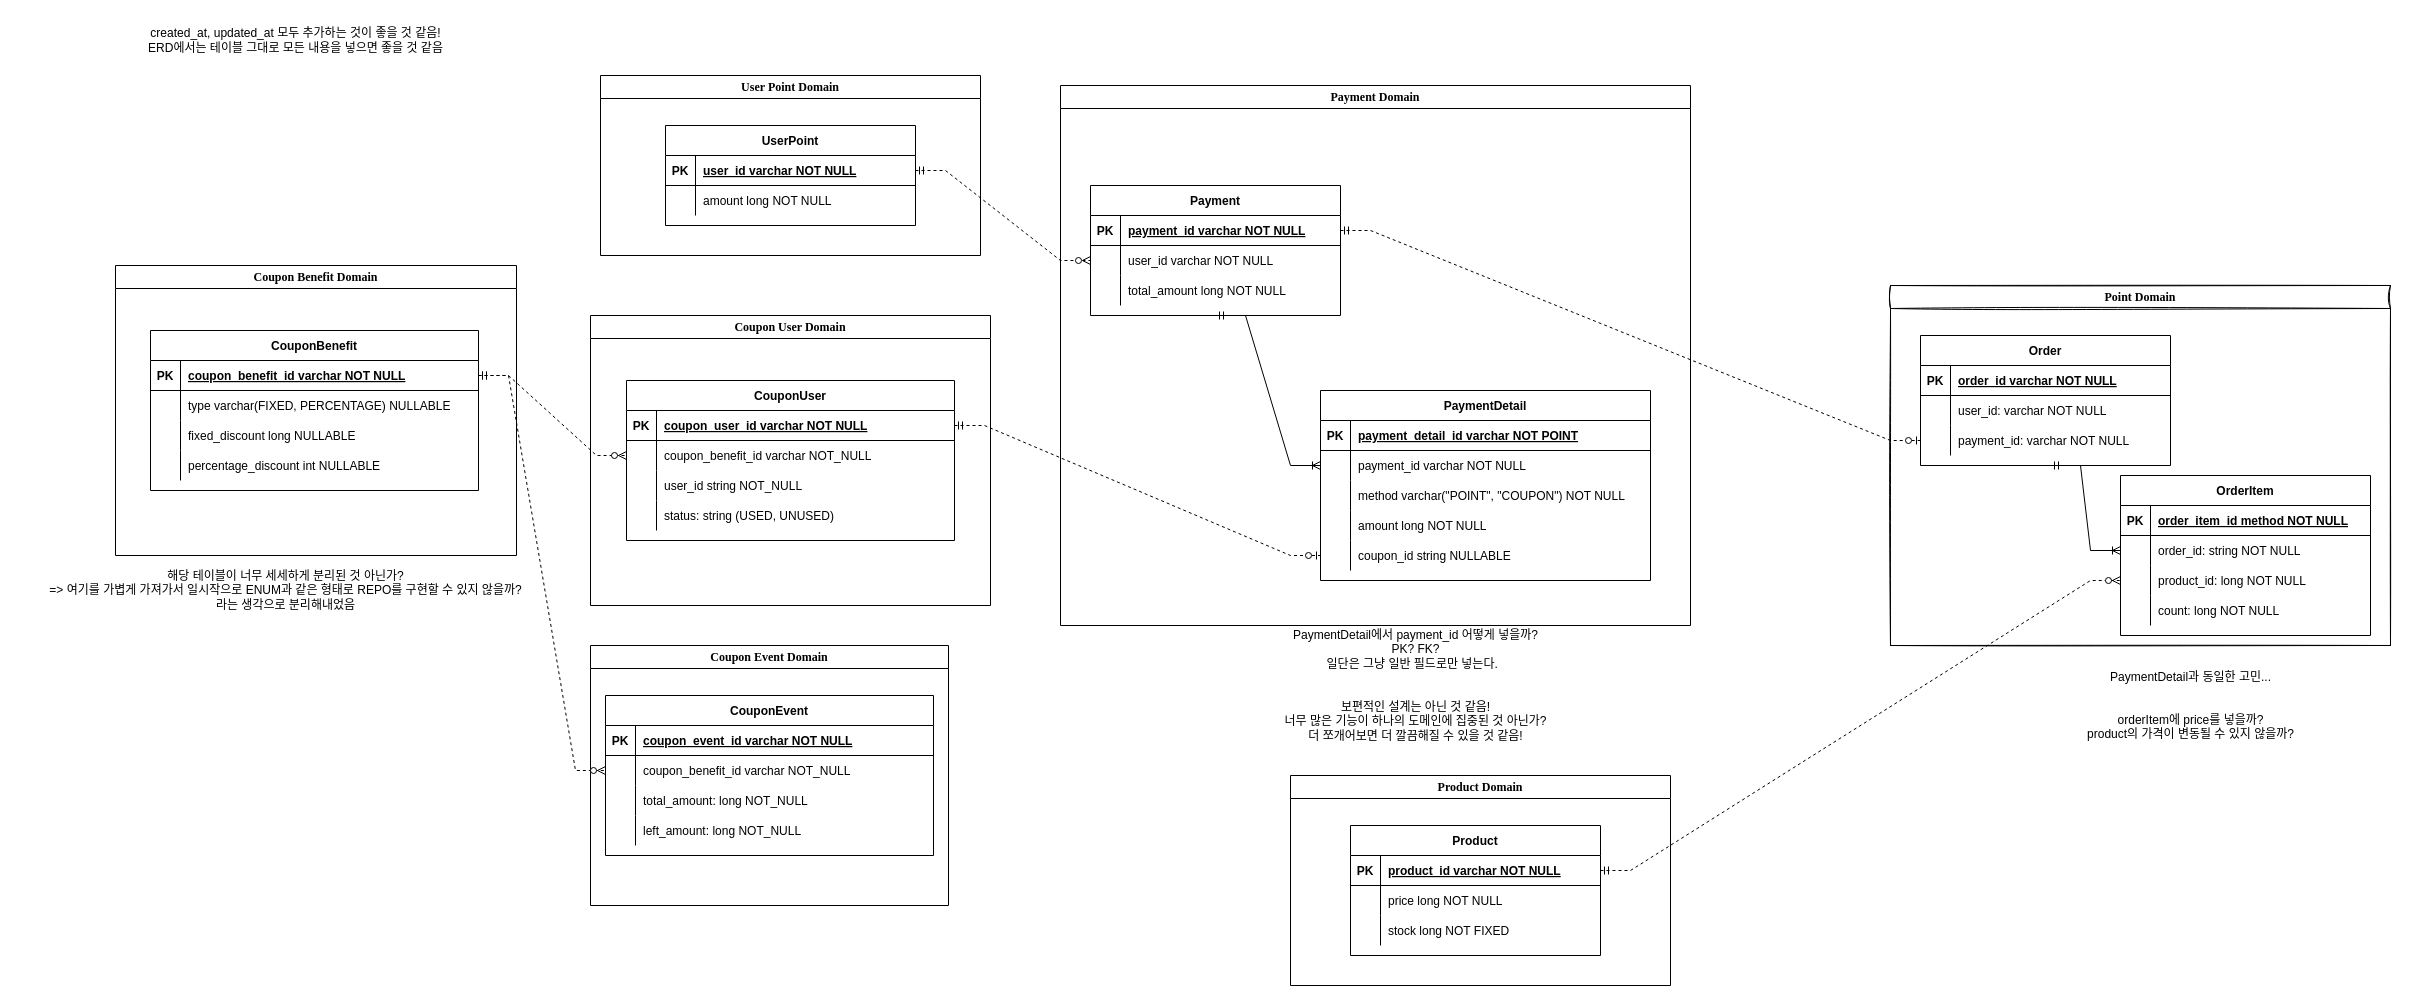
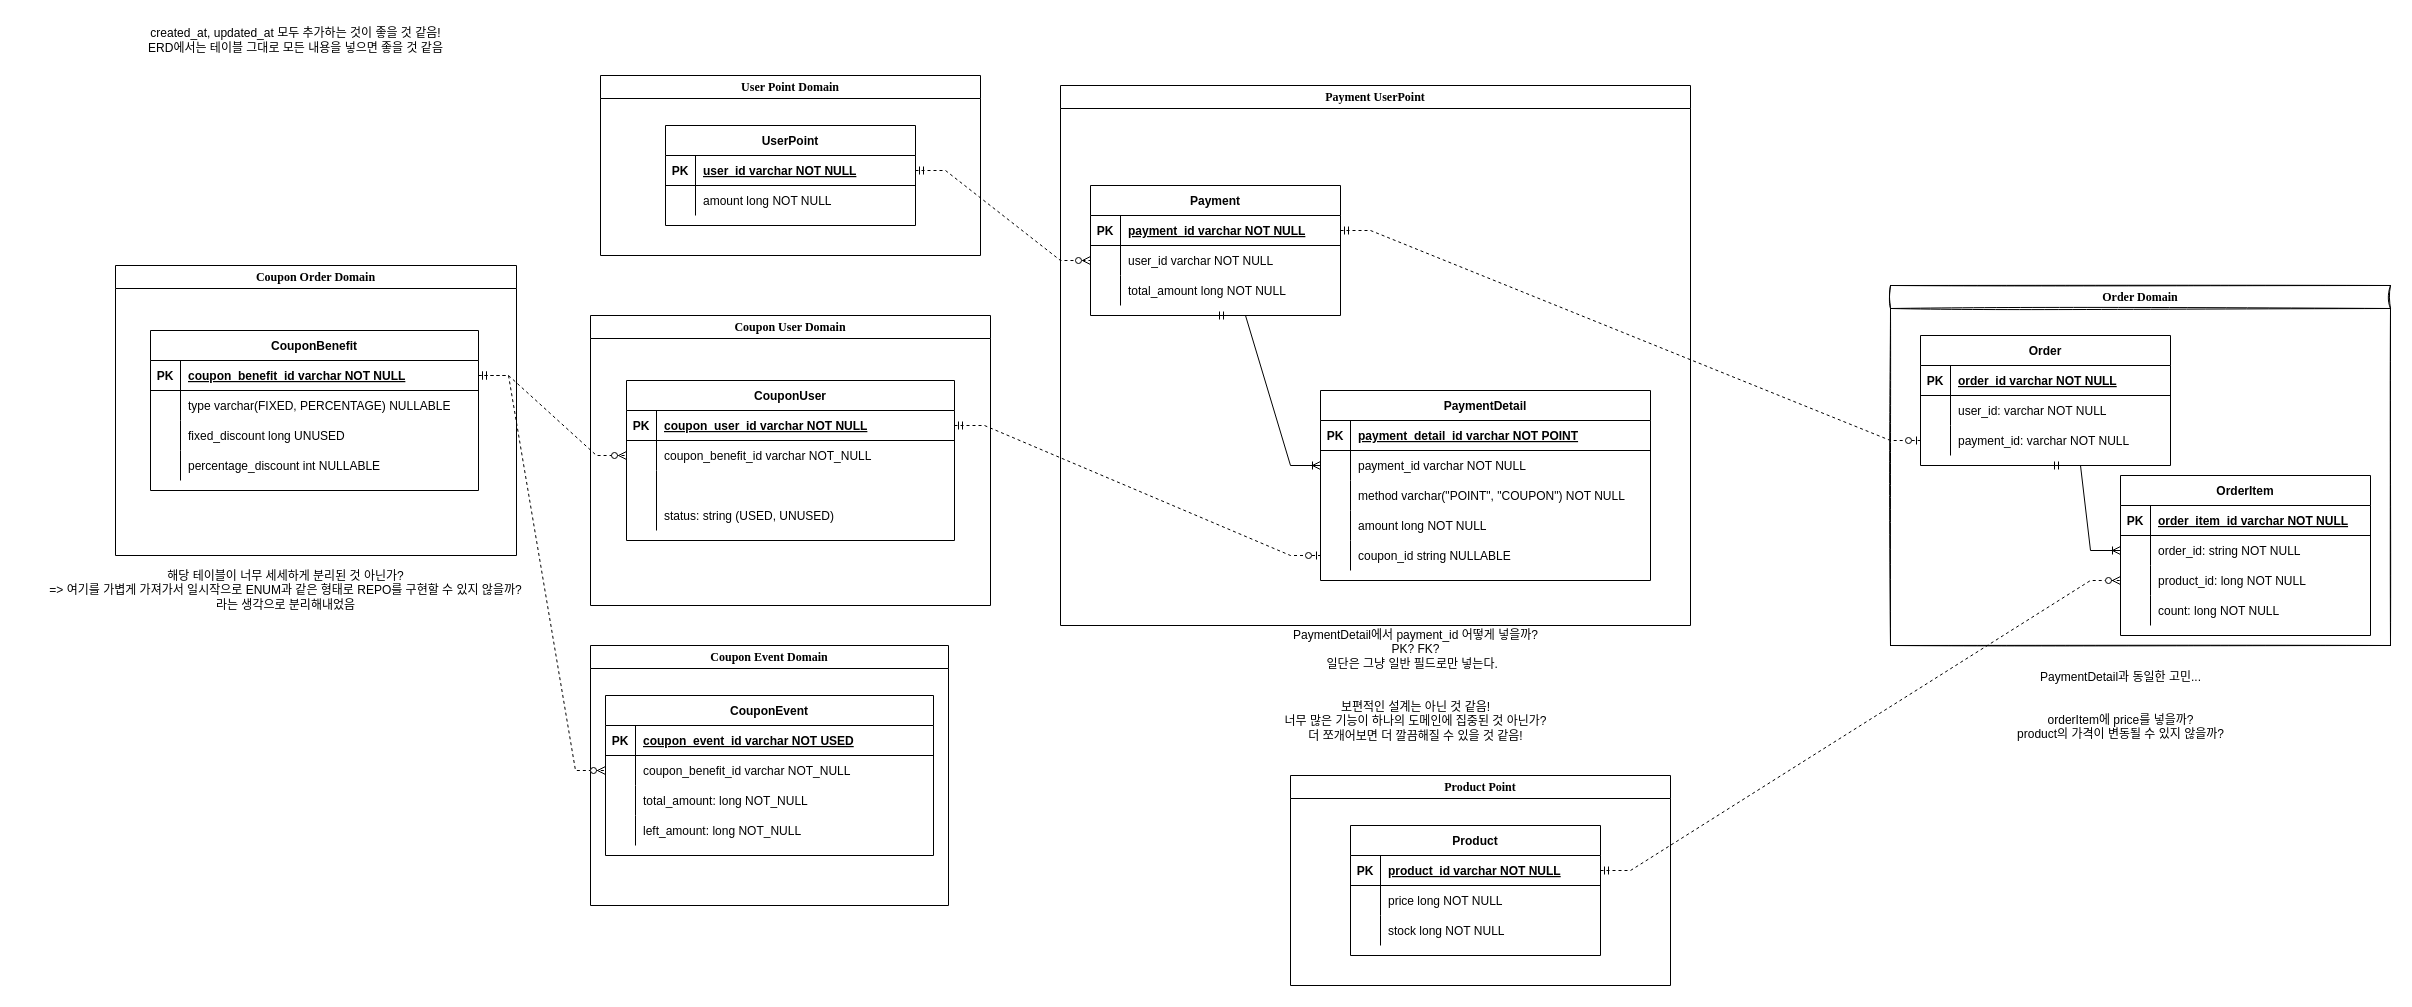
(1376, 98) -> (1376, 98)
(316, 278) -> (316, 278)
(2141, 298) -> (2141, 298)
(274, 436) -> (268, 436)
(806, 486) -> none
(2248, 521) -> (2251, 521)
(2191, 706) -> (2121, 706)
(746, 741) -> (746, 741)
(1481, 788) -> (1481, 788)
(1449, 931) -> (1446, 931)
